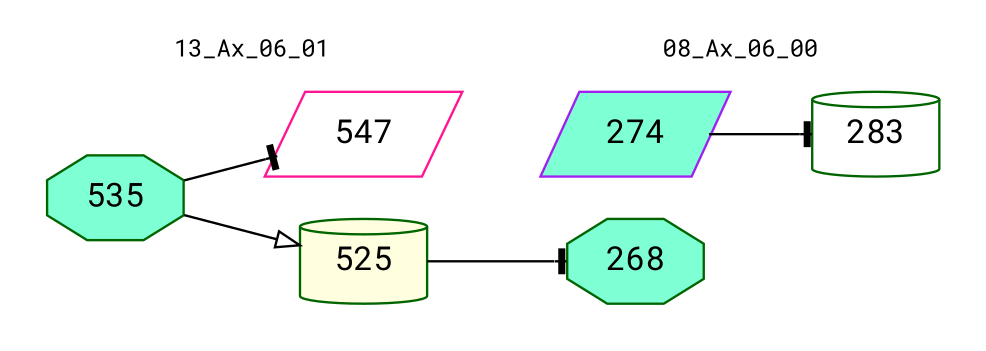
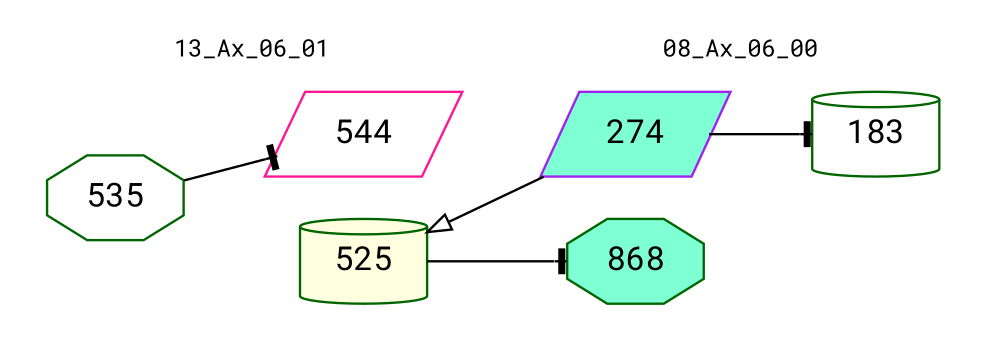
(364, 134) -> (364, 134)
(876, 134) -> (876, 134)
(115, 198) -> (115, 198)
(230, 227) -> (496, 199)
(635, 261) -> (635, 261)
